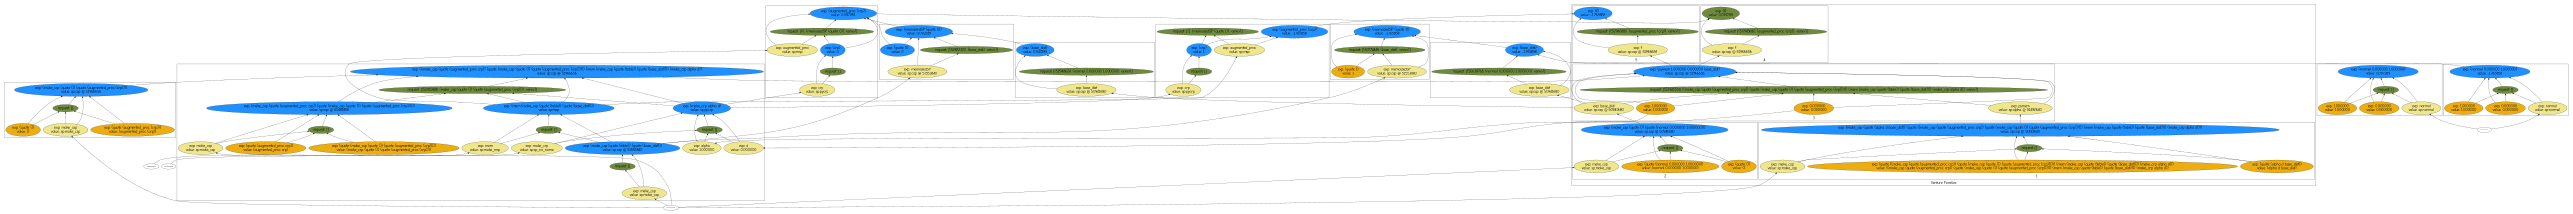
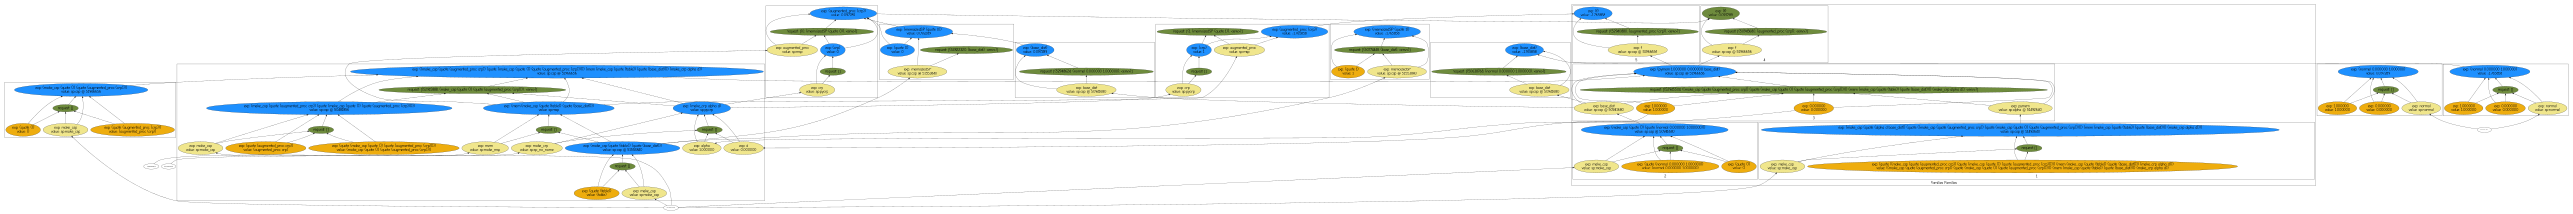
(1459, 41) -> none
(946, 42) -> none
(1035, 50) -> (1035, 50)
(2277, 166) -> none
(1944, 183) -> (1944, 183)
none -> (597, 193)
